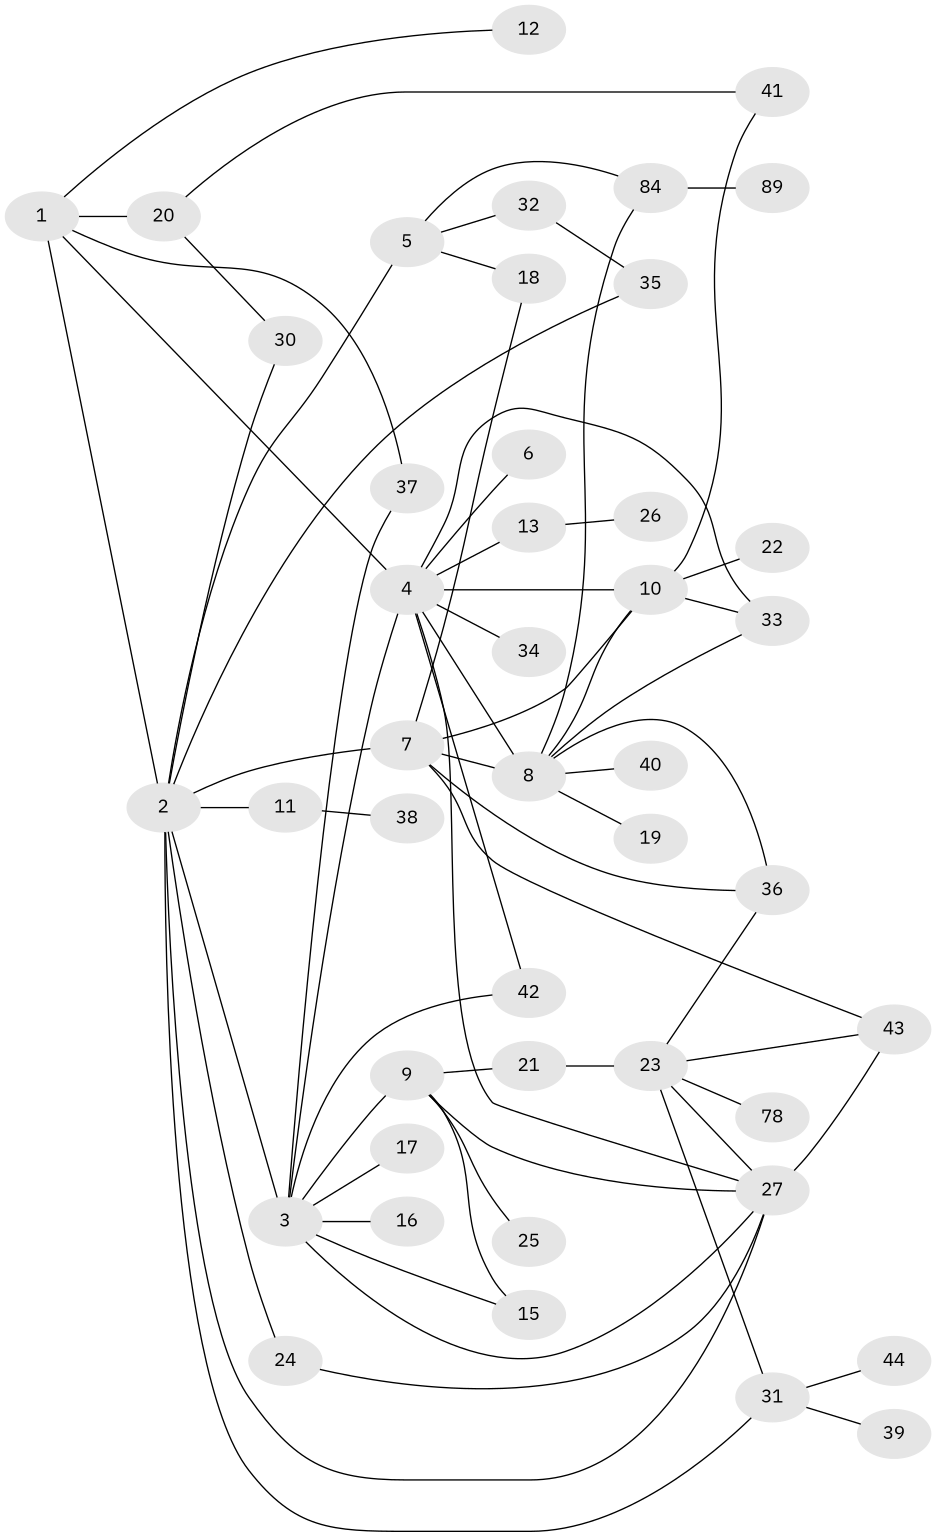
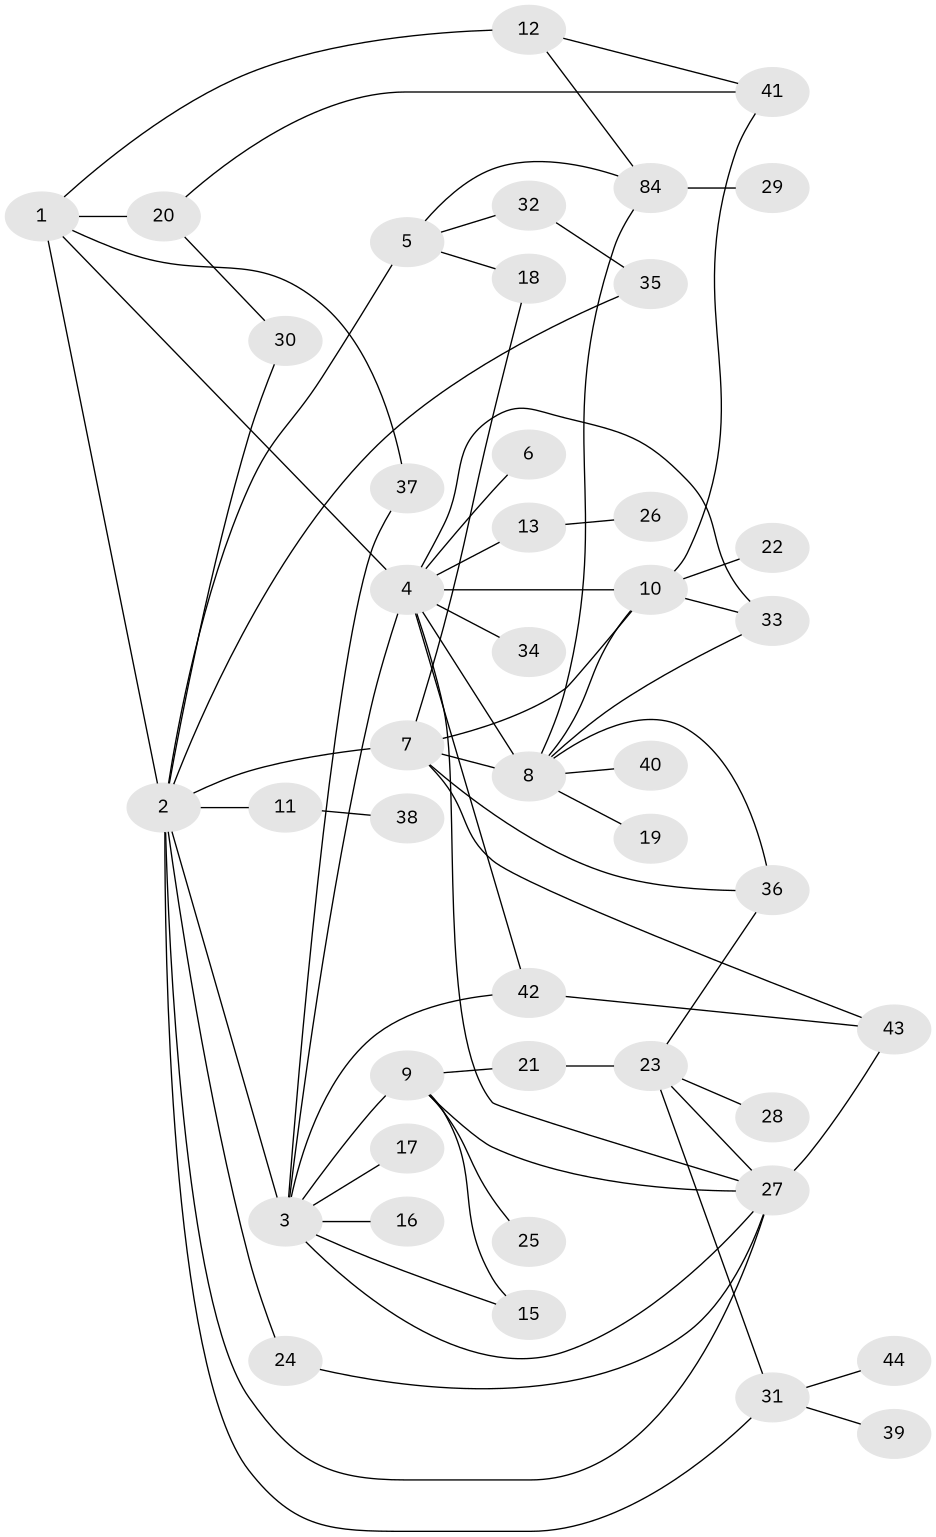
none -> (651, 61)
none -> (590, 109)
(772, 188) -> (772, 188)
(772, 1048) -> (712, 1011)
(772, 1117) -> (772, 1117)
